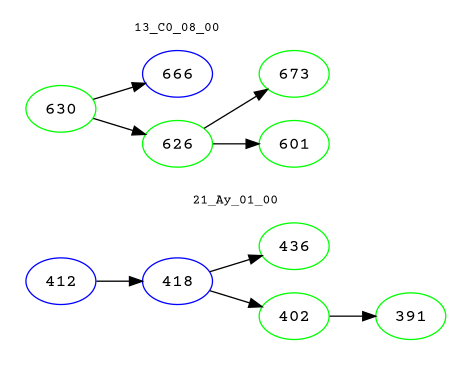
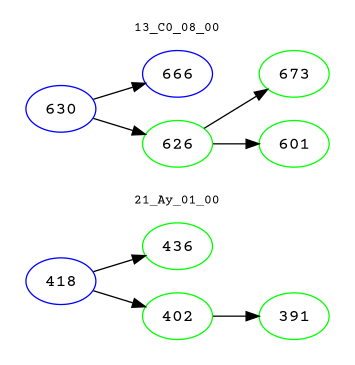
(61, 109) -> (61, 109)
(61, 281) -> none
